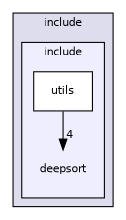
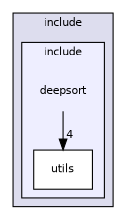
(63, 125) -> (63, 125)
